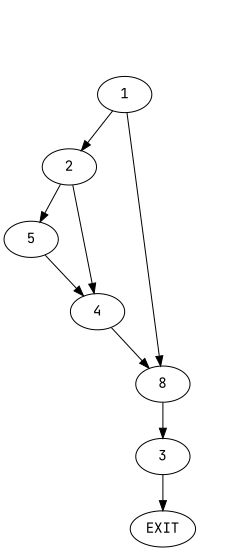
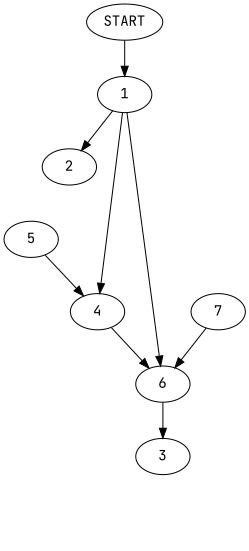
none -> (125, 22)
(53, 199) -> none
(82, 234) -> (112, 198)
none -> (218, 312)
(163, 384) -> (163, 384)
(163, 529) -> none
